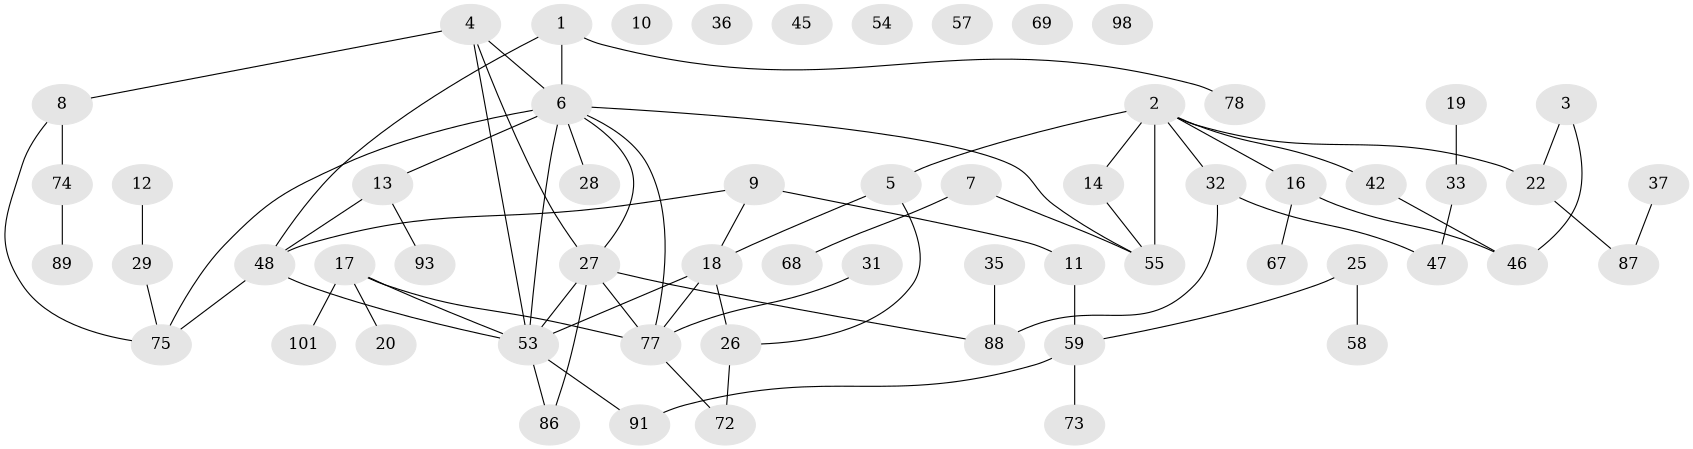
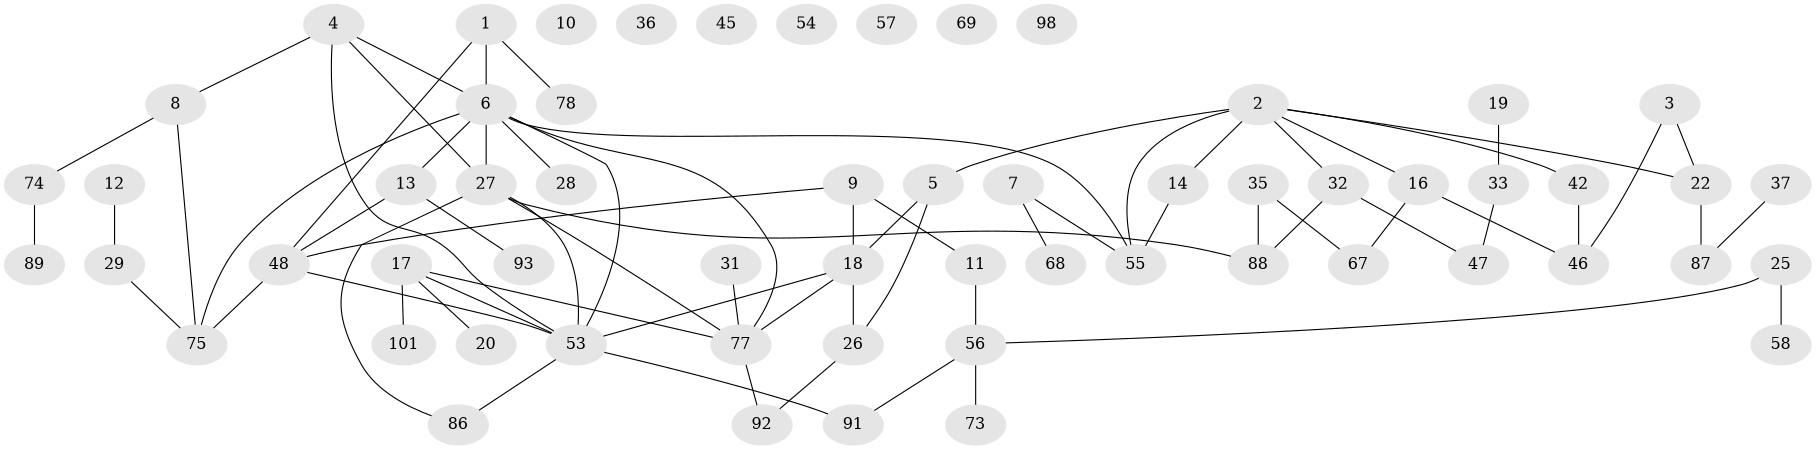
none -> (1308, 225)
(1075, 345) -> (976, 345)
(725, 425) -> (762, 425)
